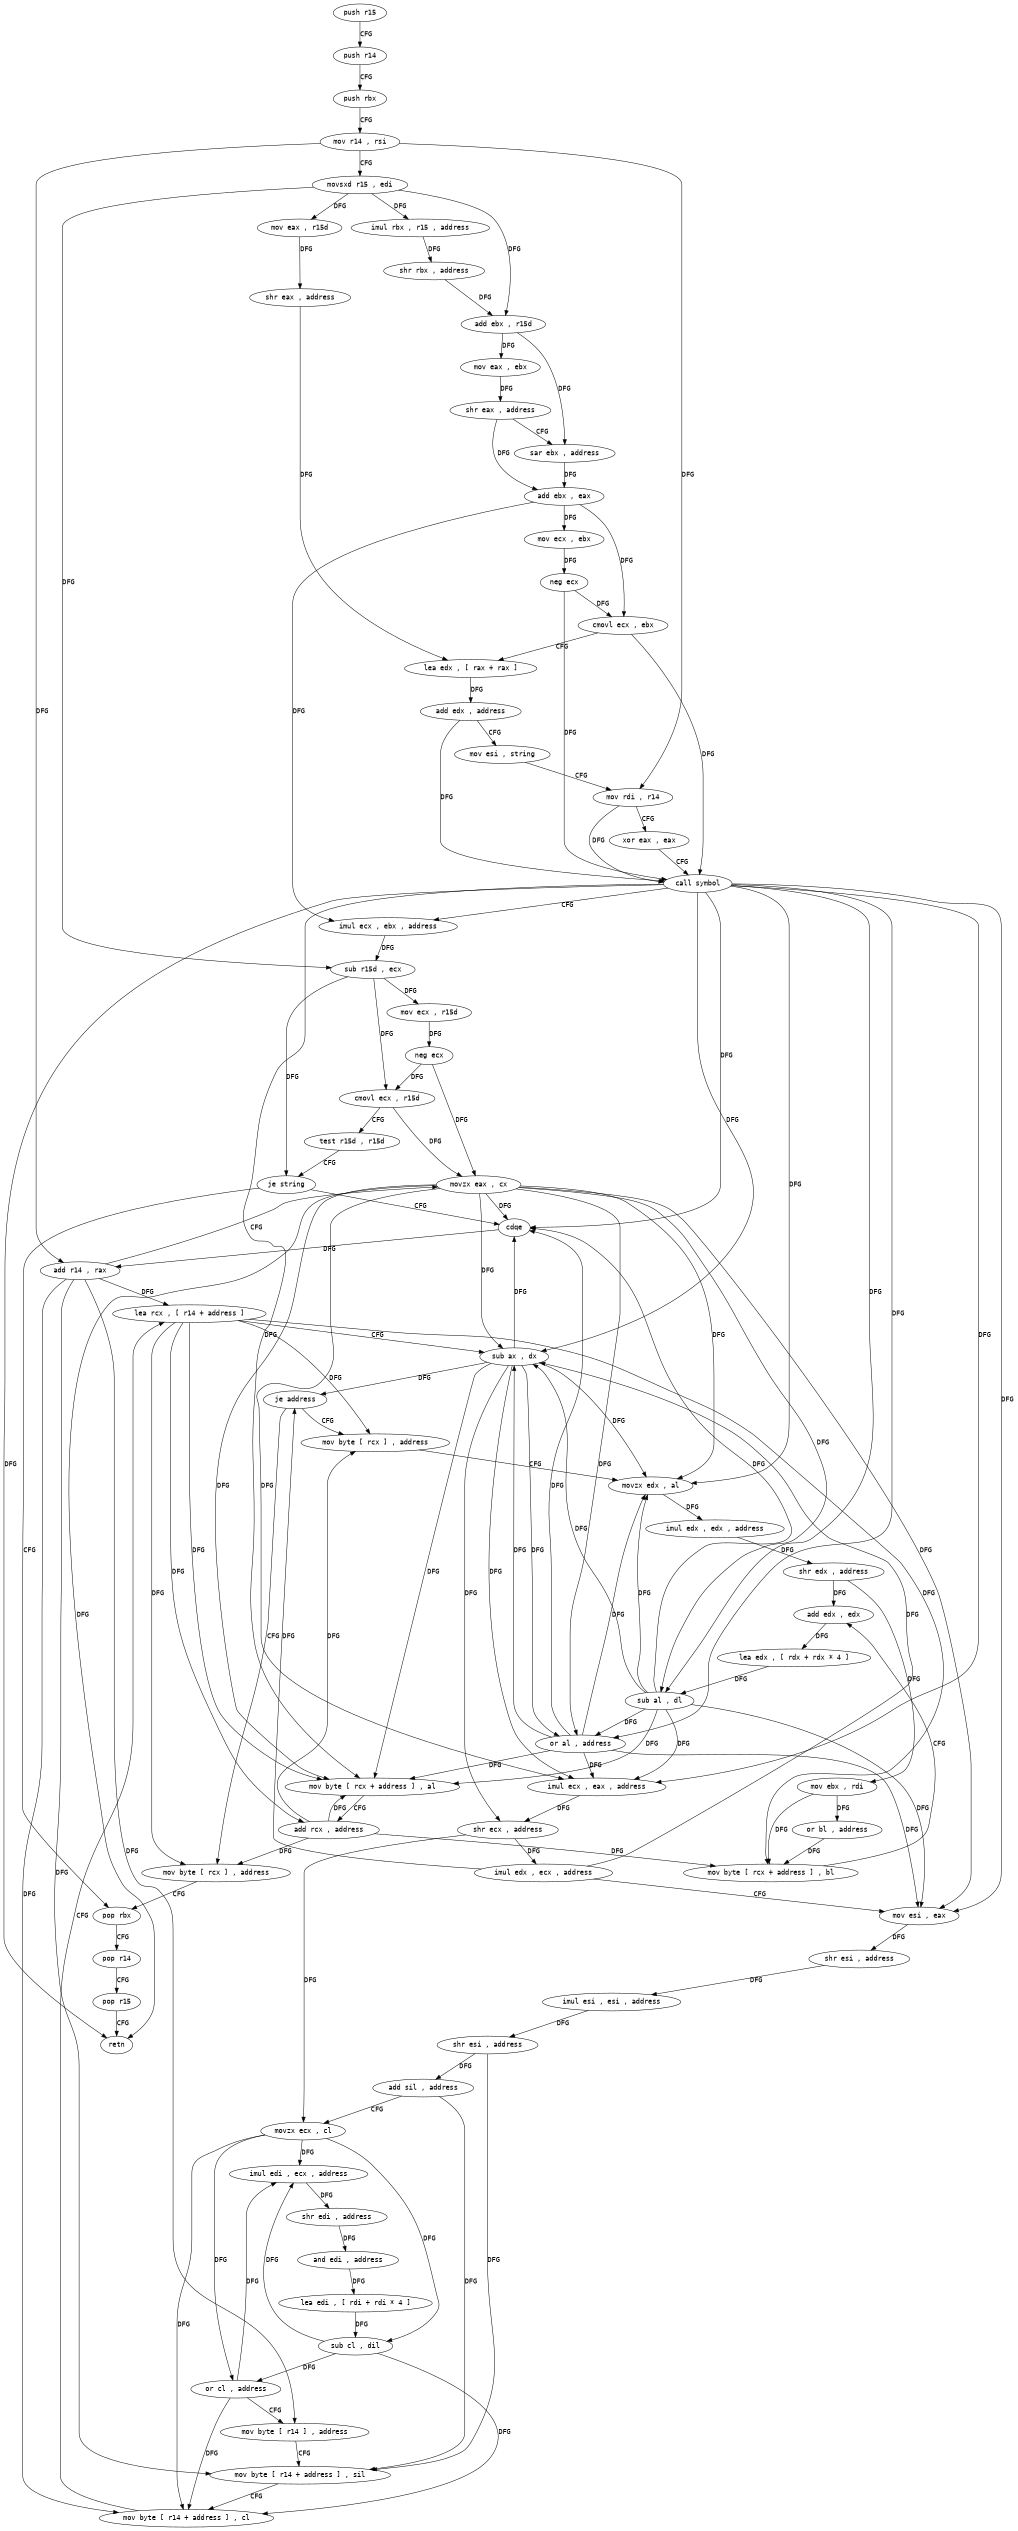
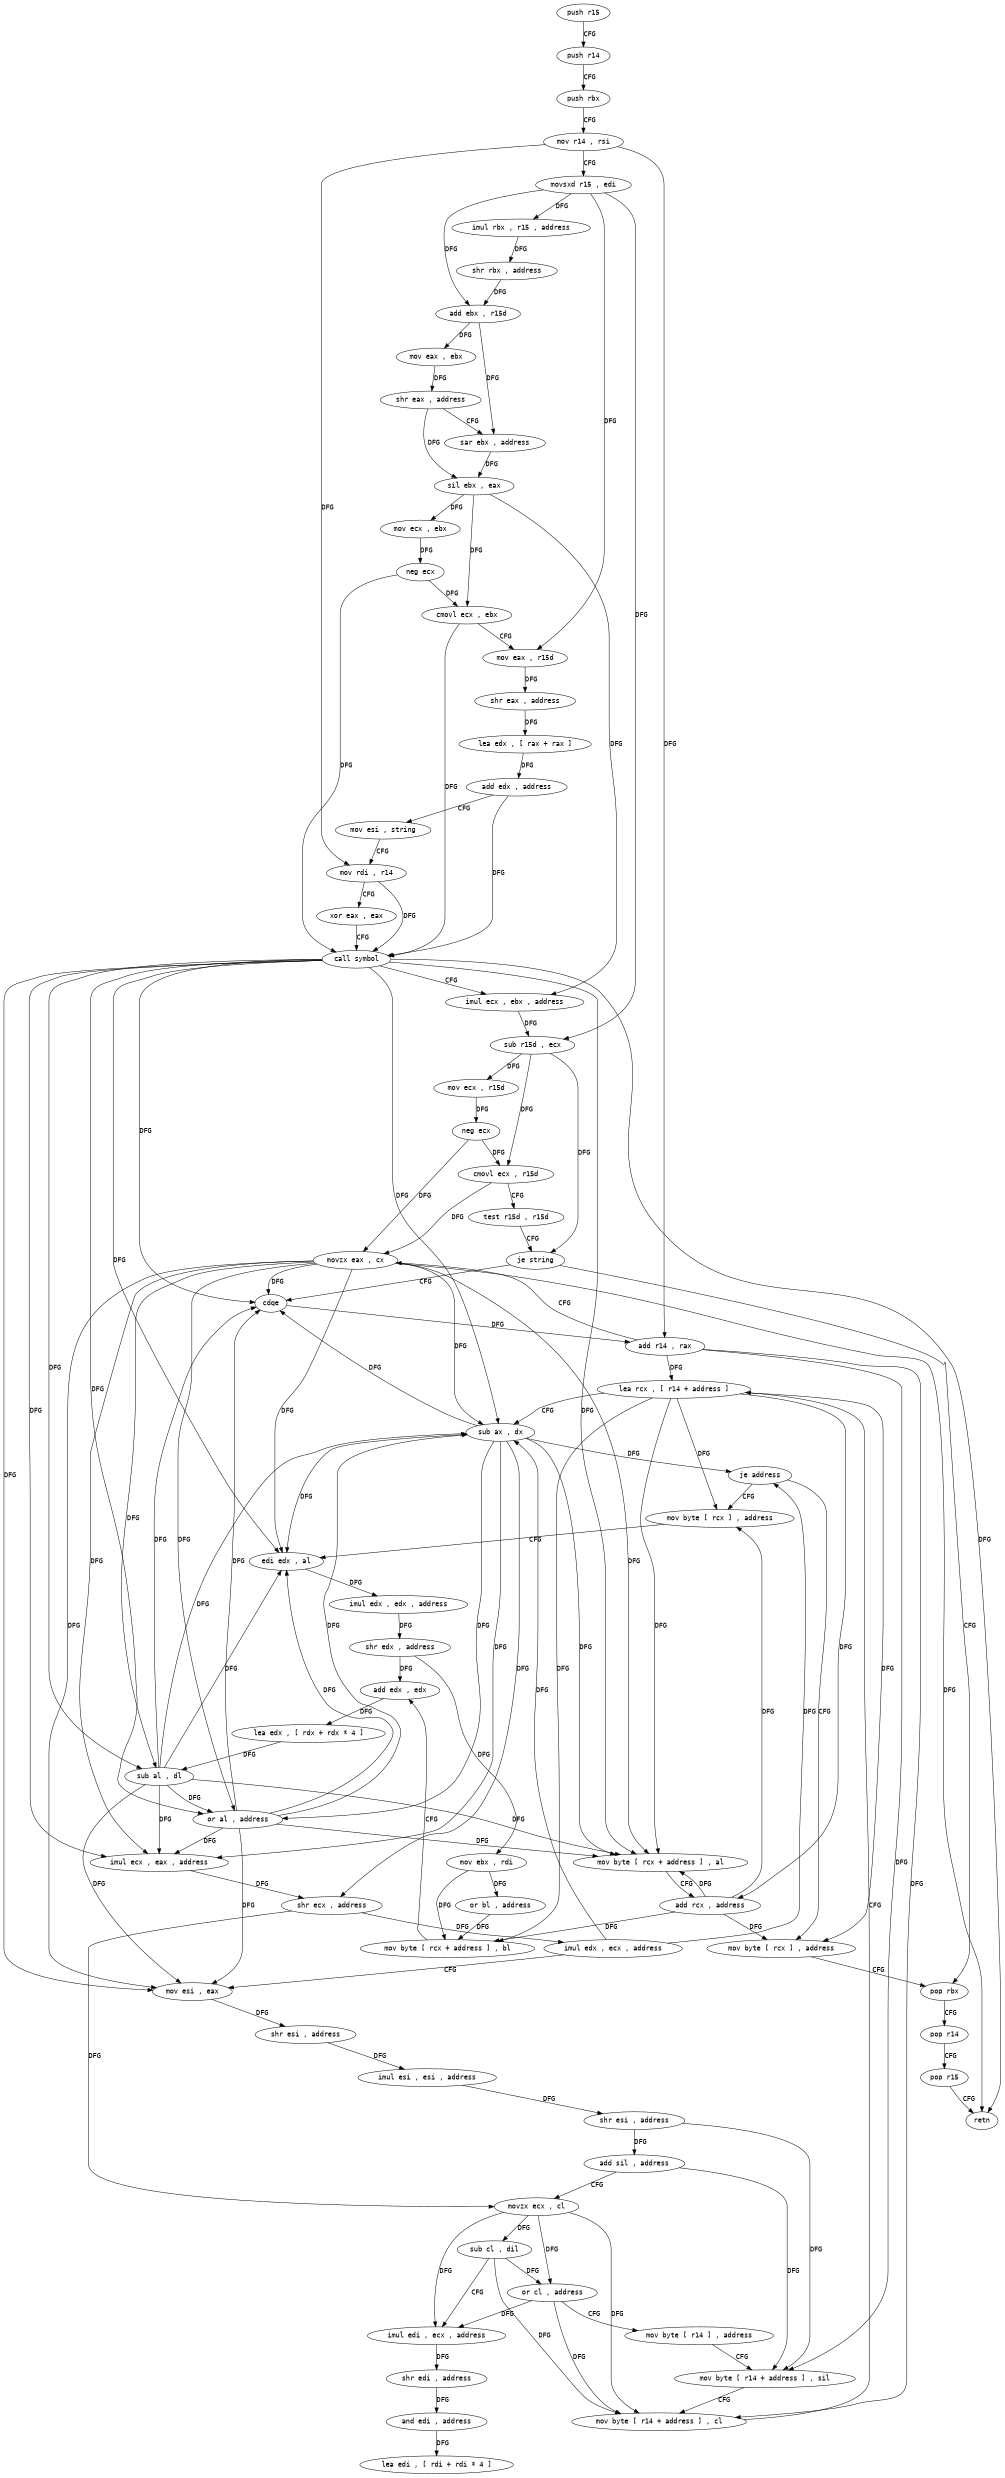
(564, 496) -> (474, 486)
(550, 646) -> (494, 635)
(651, 1486) -> (286, 1561)
(136, 1880) -> none
(272, 2260) -> (477, 2293)
(356, 2322) -> none
